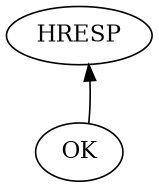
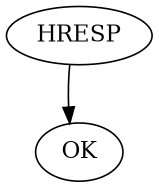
(90, 102) -> (68, 86)
